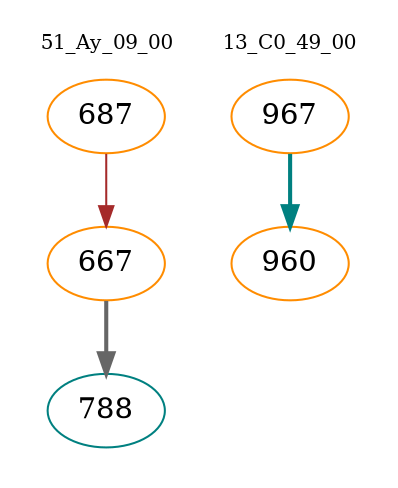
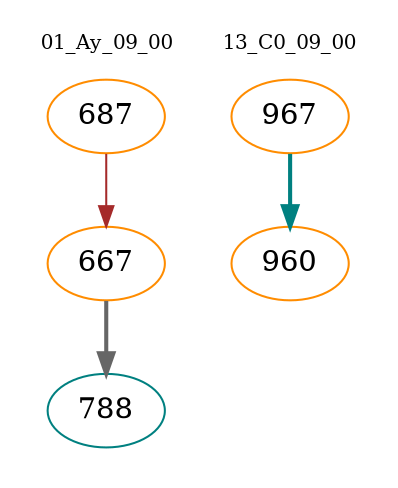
(107, 44) -> (107, 44)
(290, 44) -> (290, 44)
